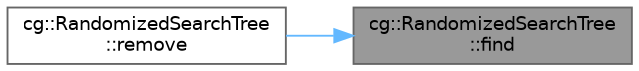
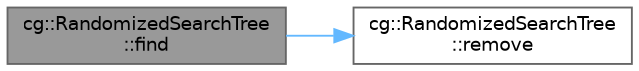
(310, 36) -> (310, 36)
